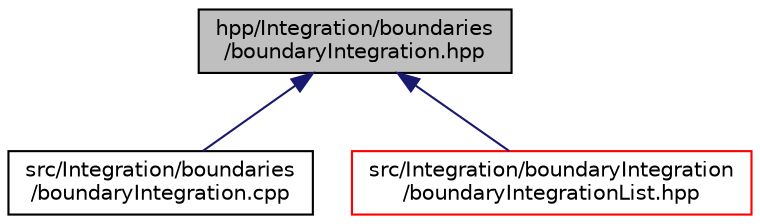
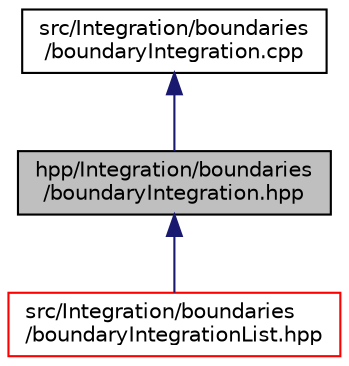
(249, 118) -> (174, 123)
(552, 183) -> (174, 324)
